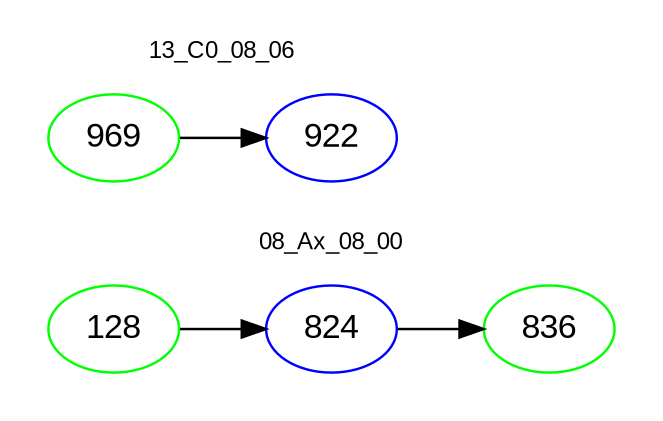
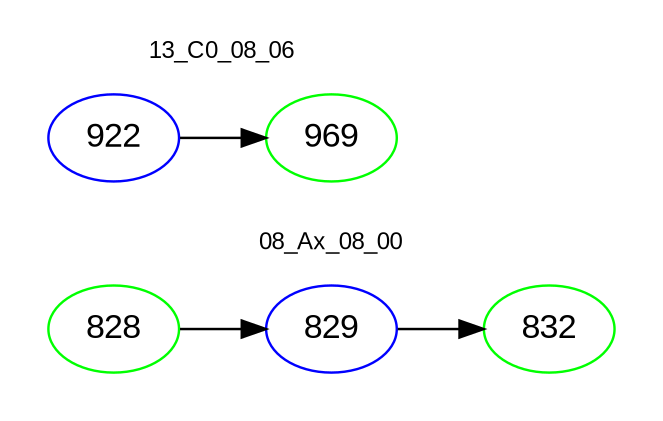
(211, 138) -> (211, 138)
(114, 329) -> (114, 329)
(331, 329) -> (331, 329)
(549, 329) -> (549, 329)
